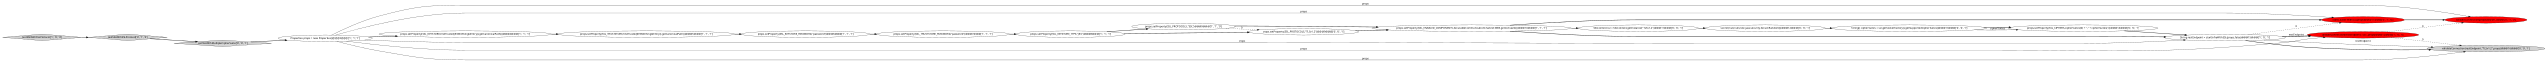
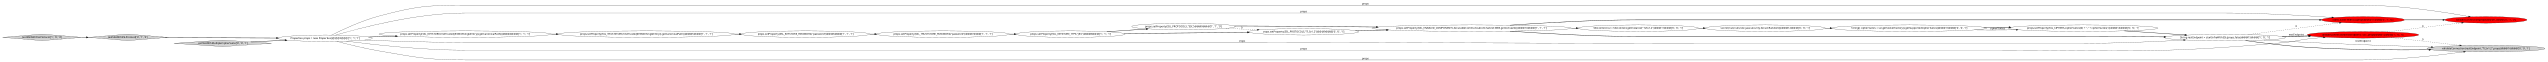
(173, 40) -> (221, 38)
